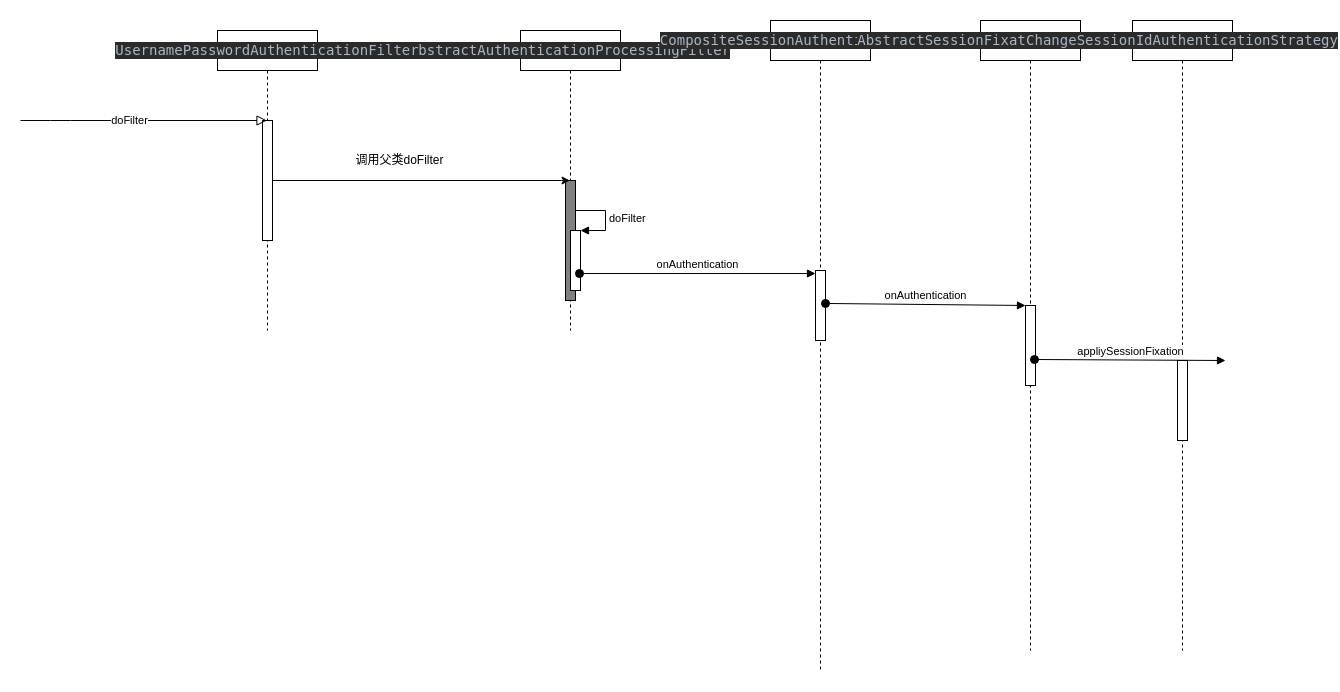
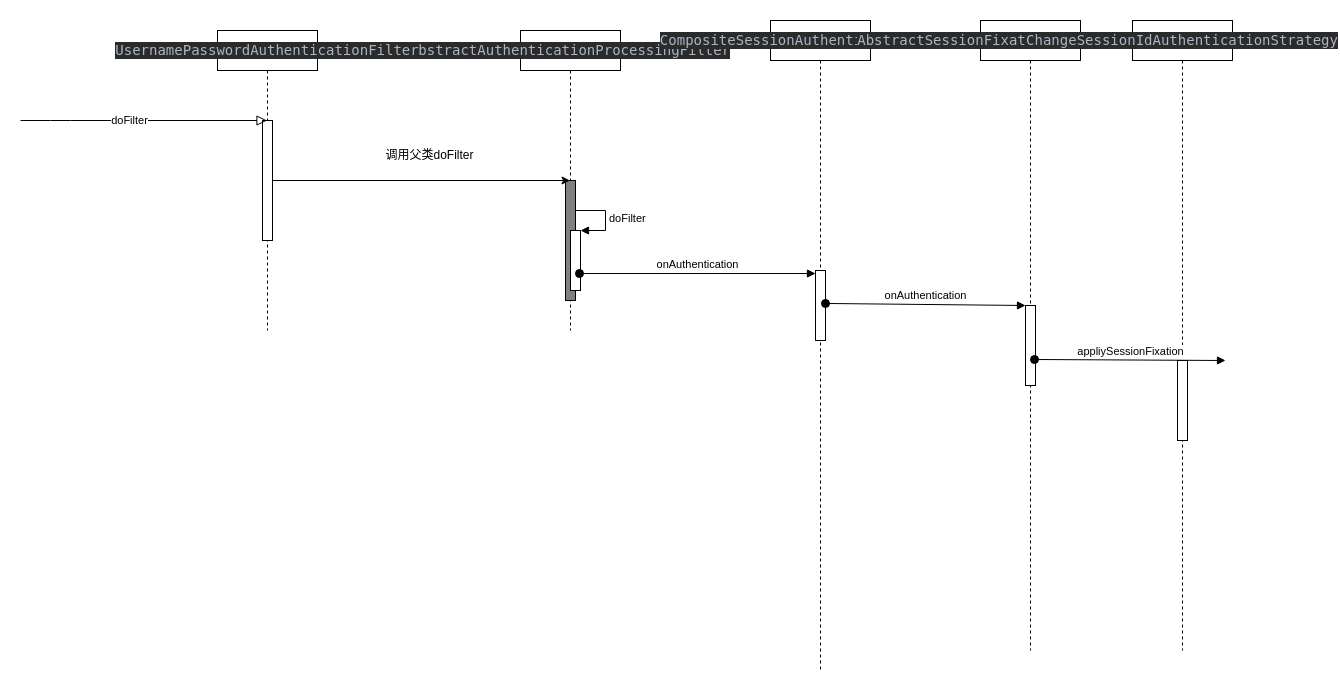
(400, 161) -> (430, 156)
